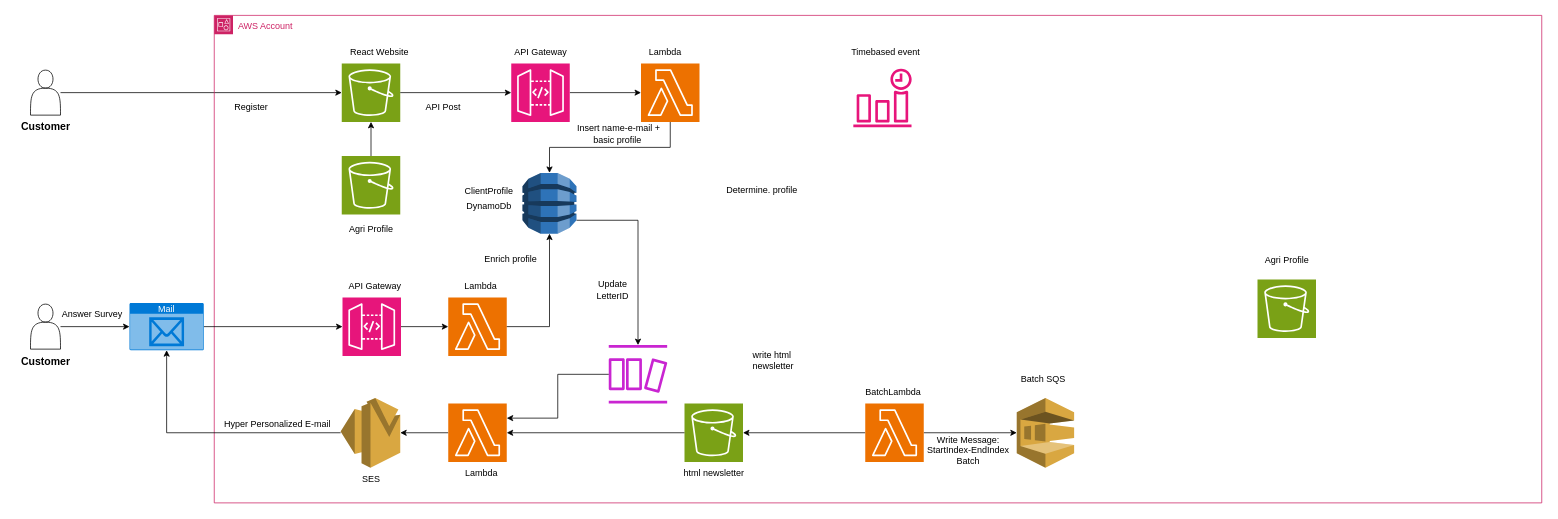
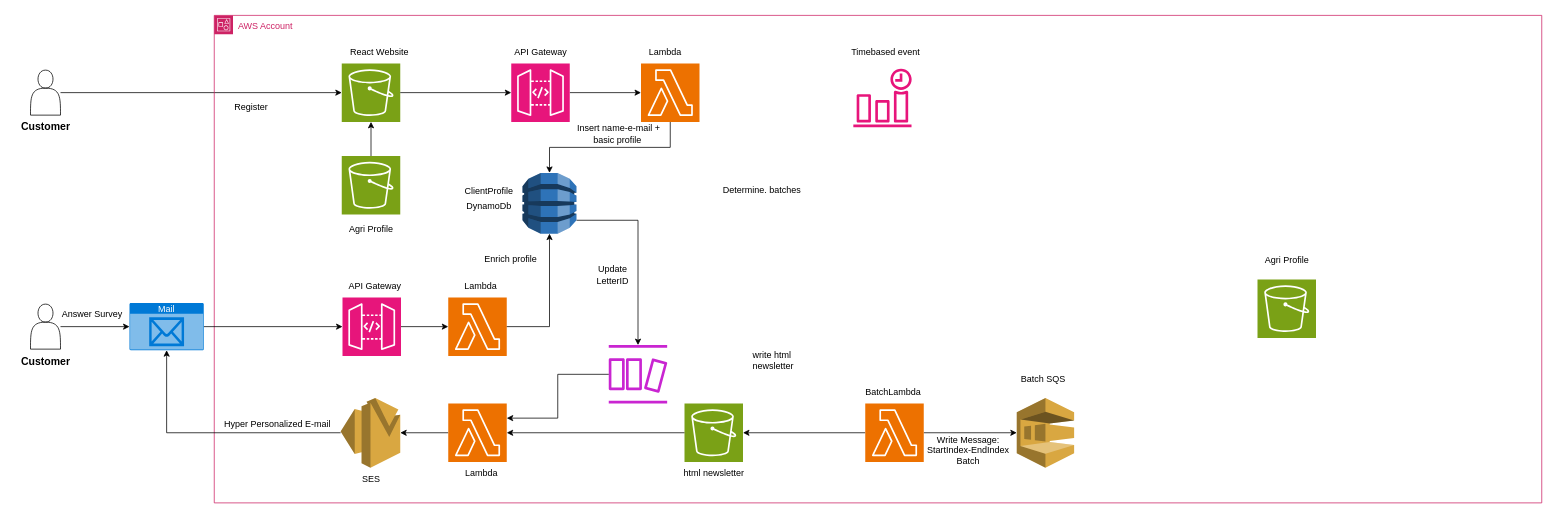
(443, 108) -> none
(762, 190) -> (762, 190)
(612, 290) -> (612, 275)
